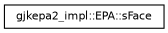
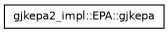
(84, 17) -> (84, 17)
